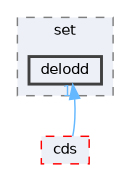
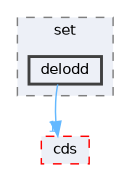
(75, 118) -> (56, 105)
